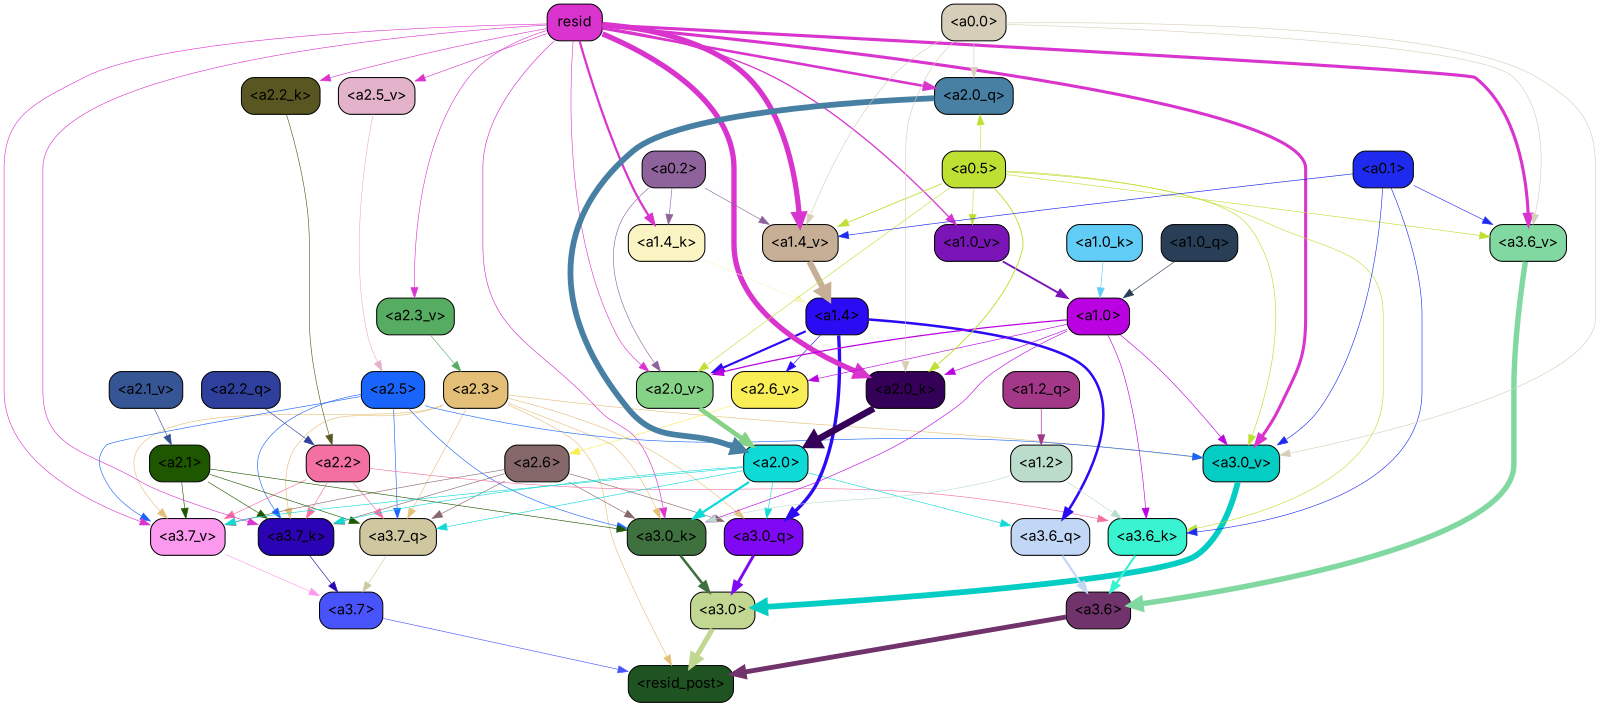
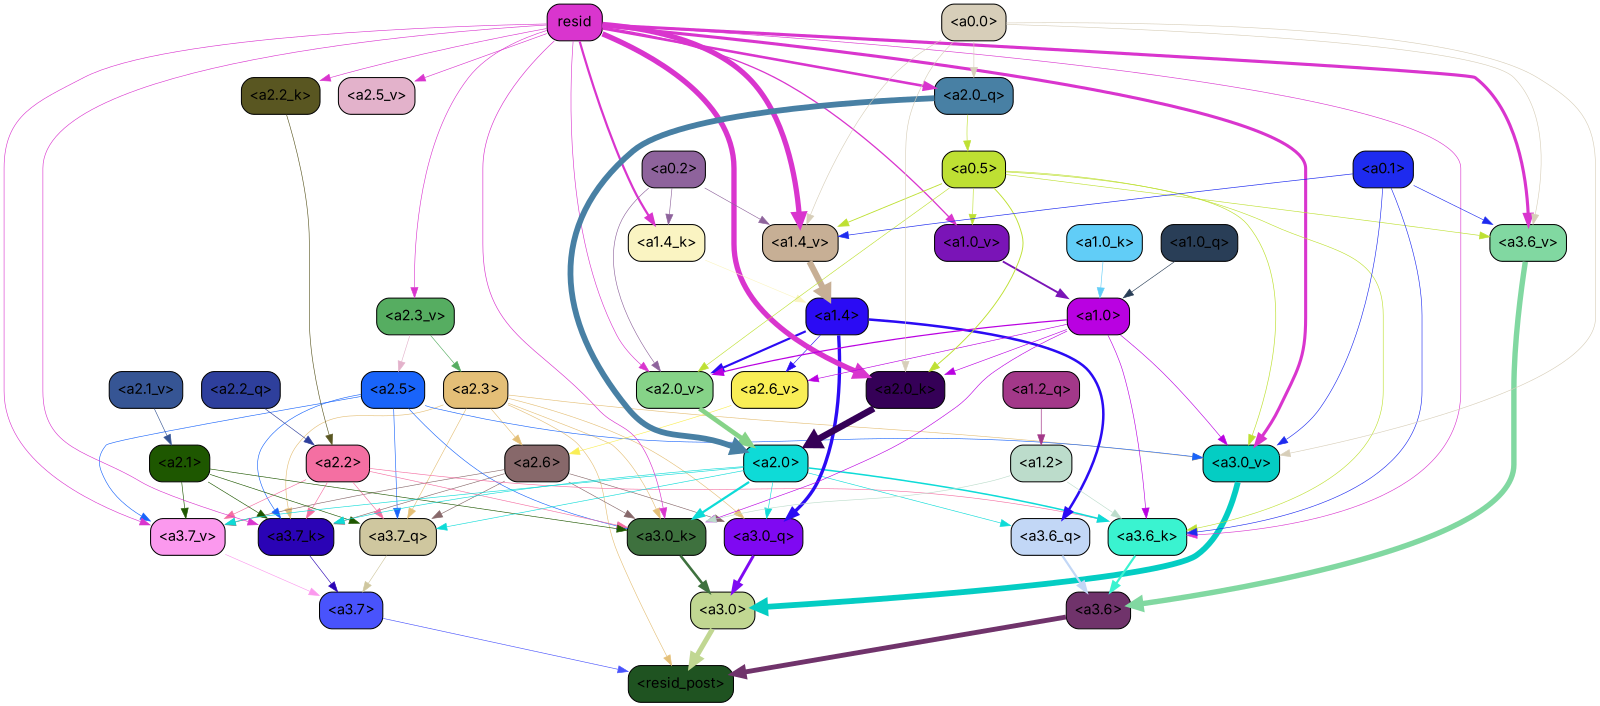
none -> (1314, 103)
(981, 138) -> (967, 128)
(359, 239) -> (406, 348)
(252, 416) -> (509, 429)
none -> (932, 485)
none -> (500, 500)
